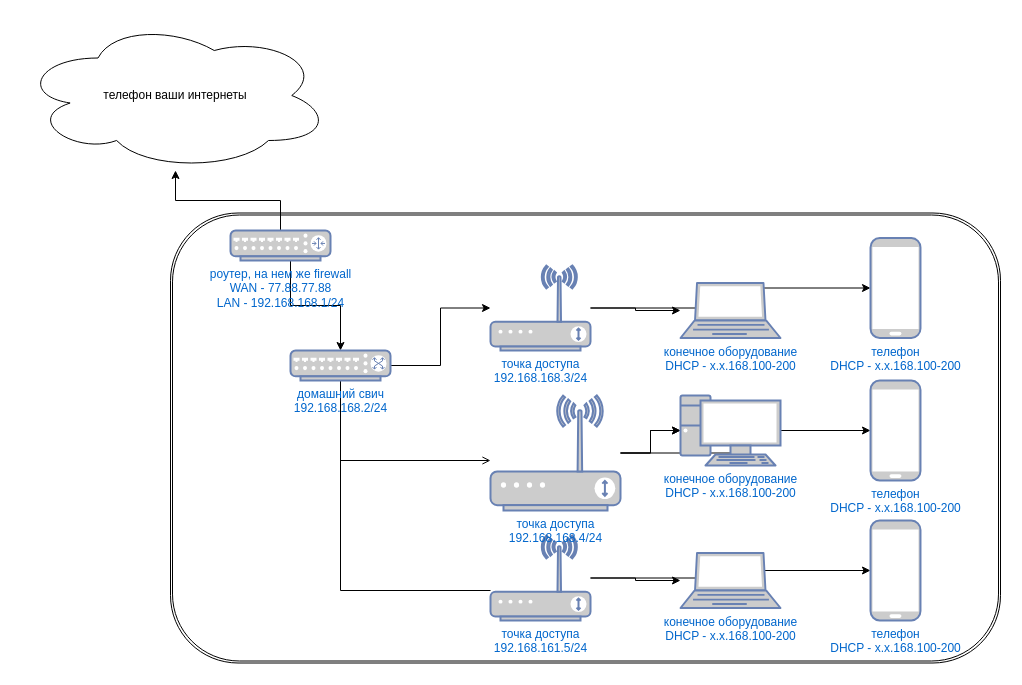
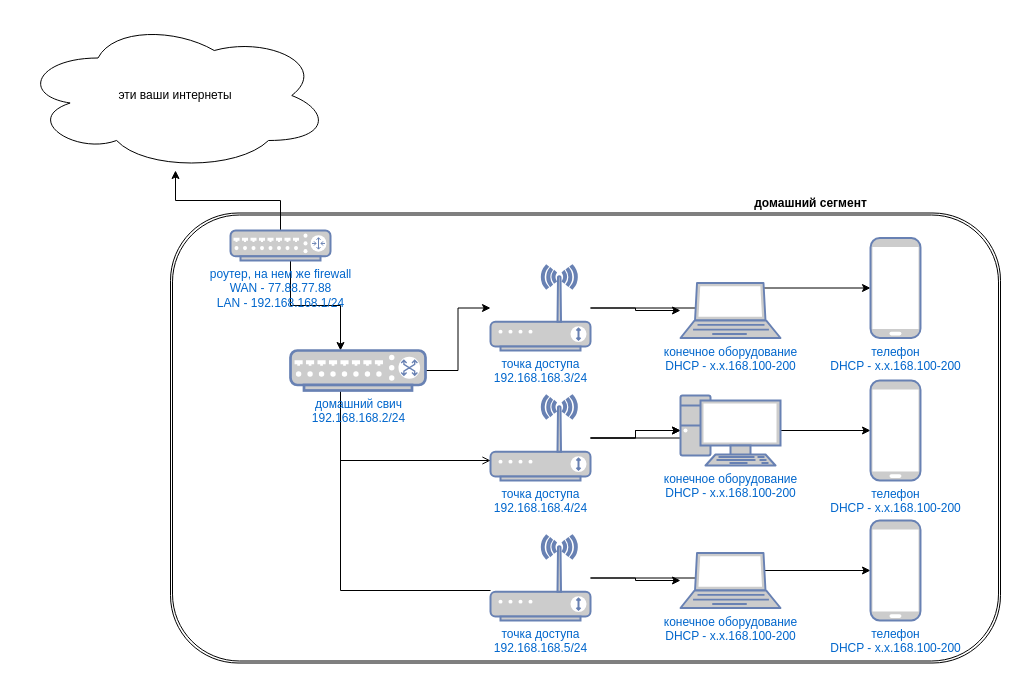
(176, 96) -> (176, 96)
none -> (811, 203)
(341, 366) -> (358, 371)
(556, 453) -> (541, 438)
(541, 642) -> (541, 642)
